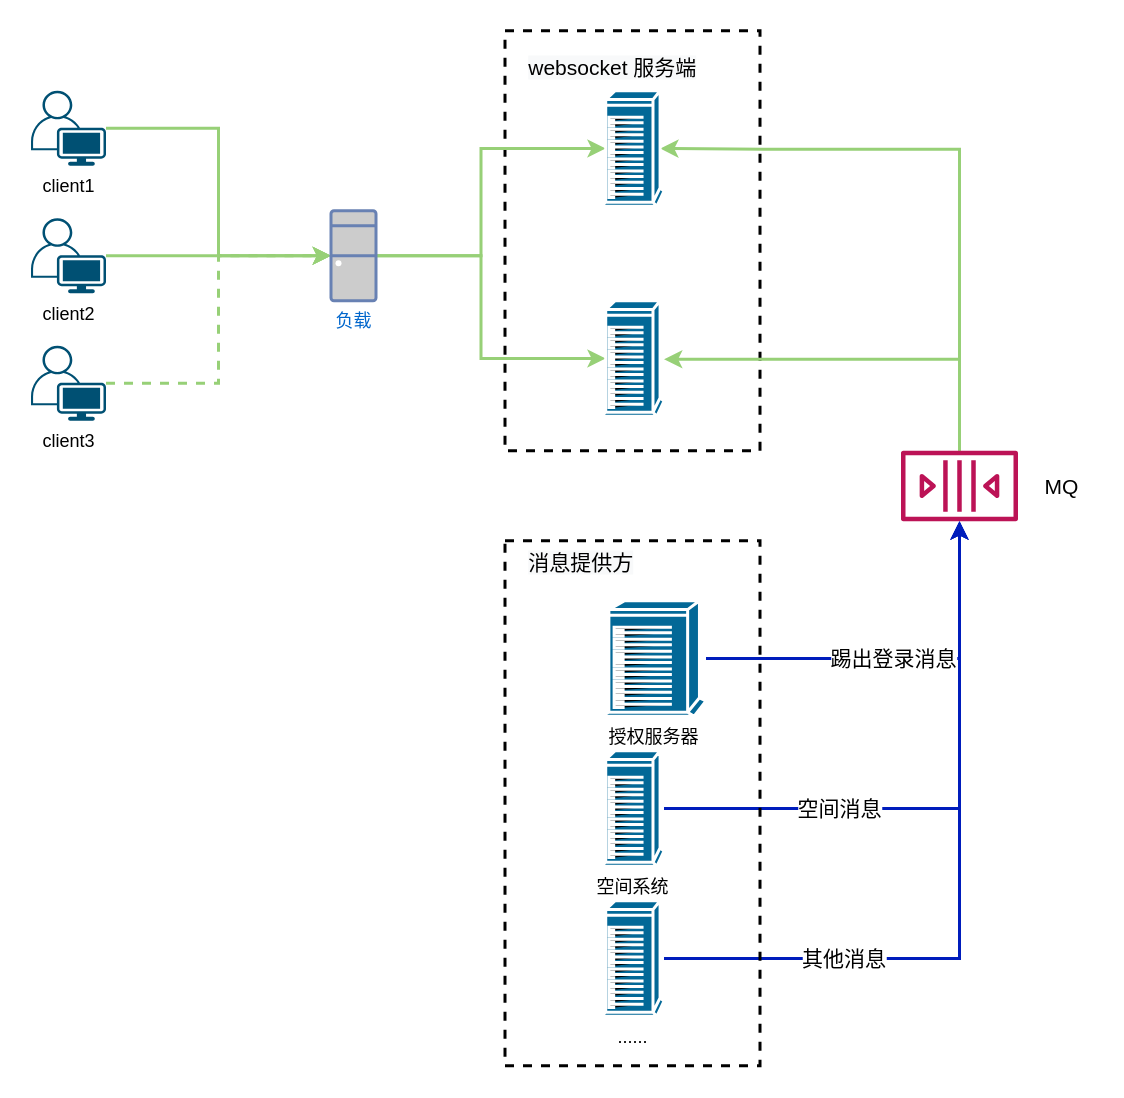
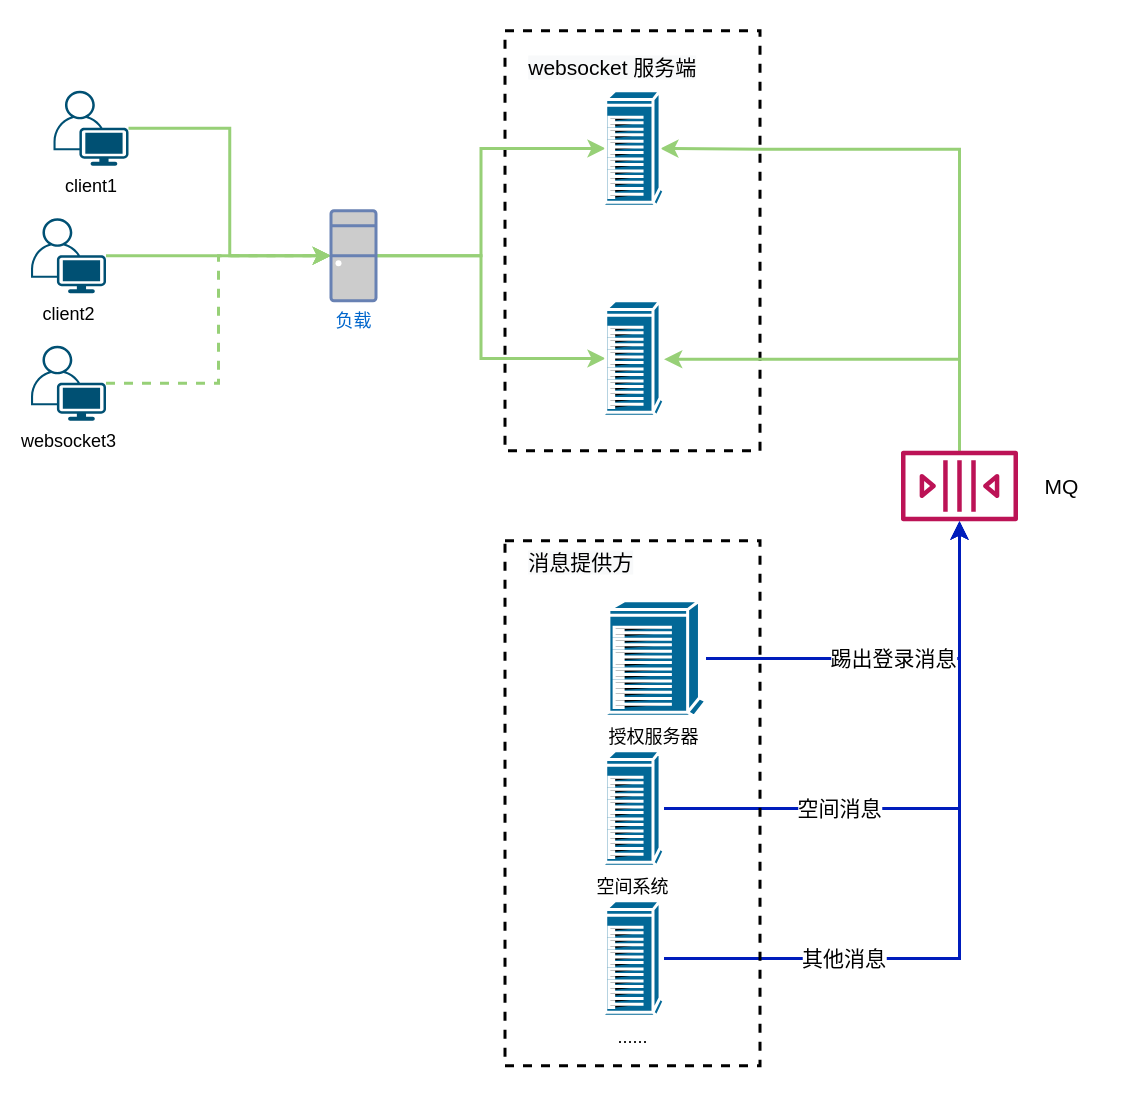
(68, 128) -> (91, 128)
(69, 442) -> (69, 442)
